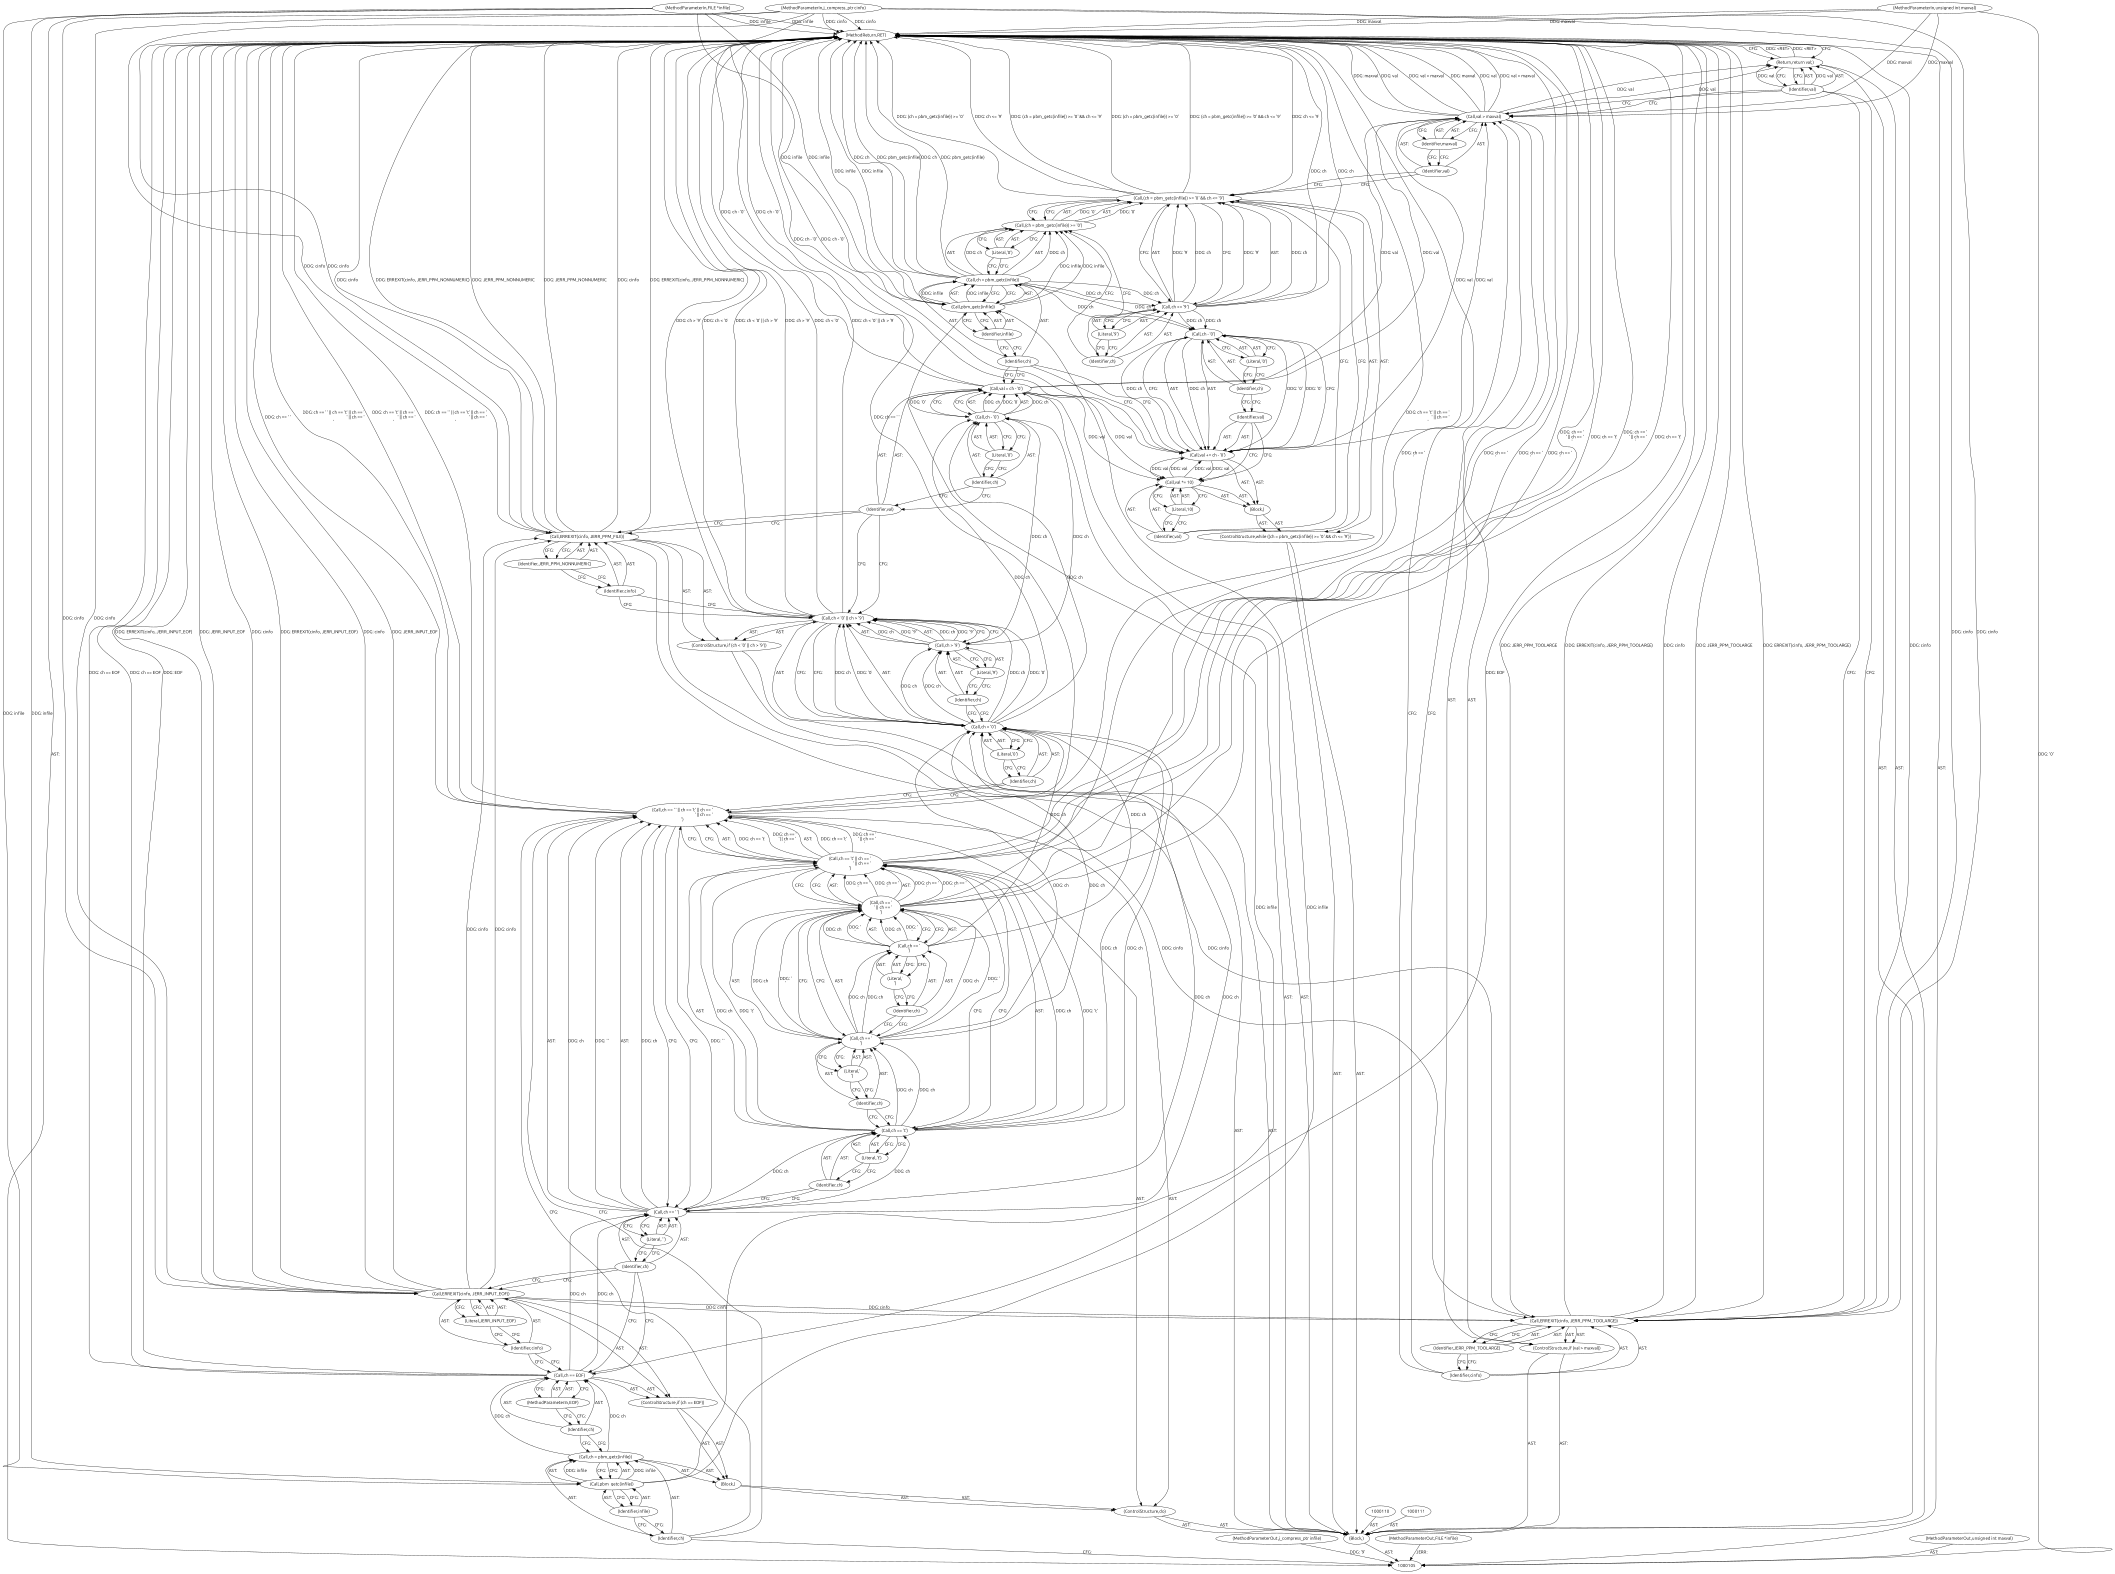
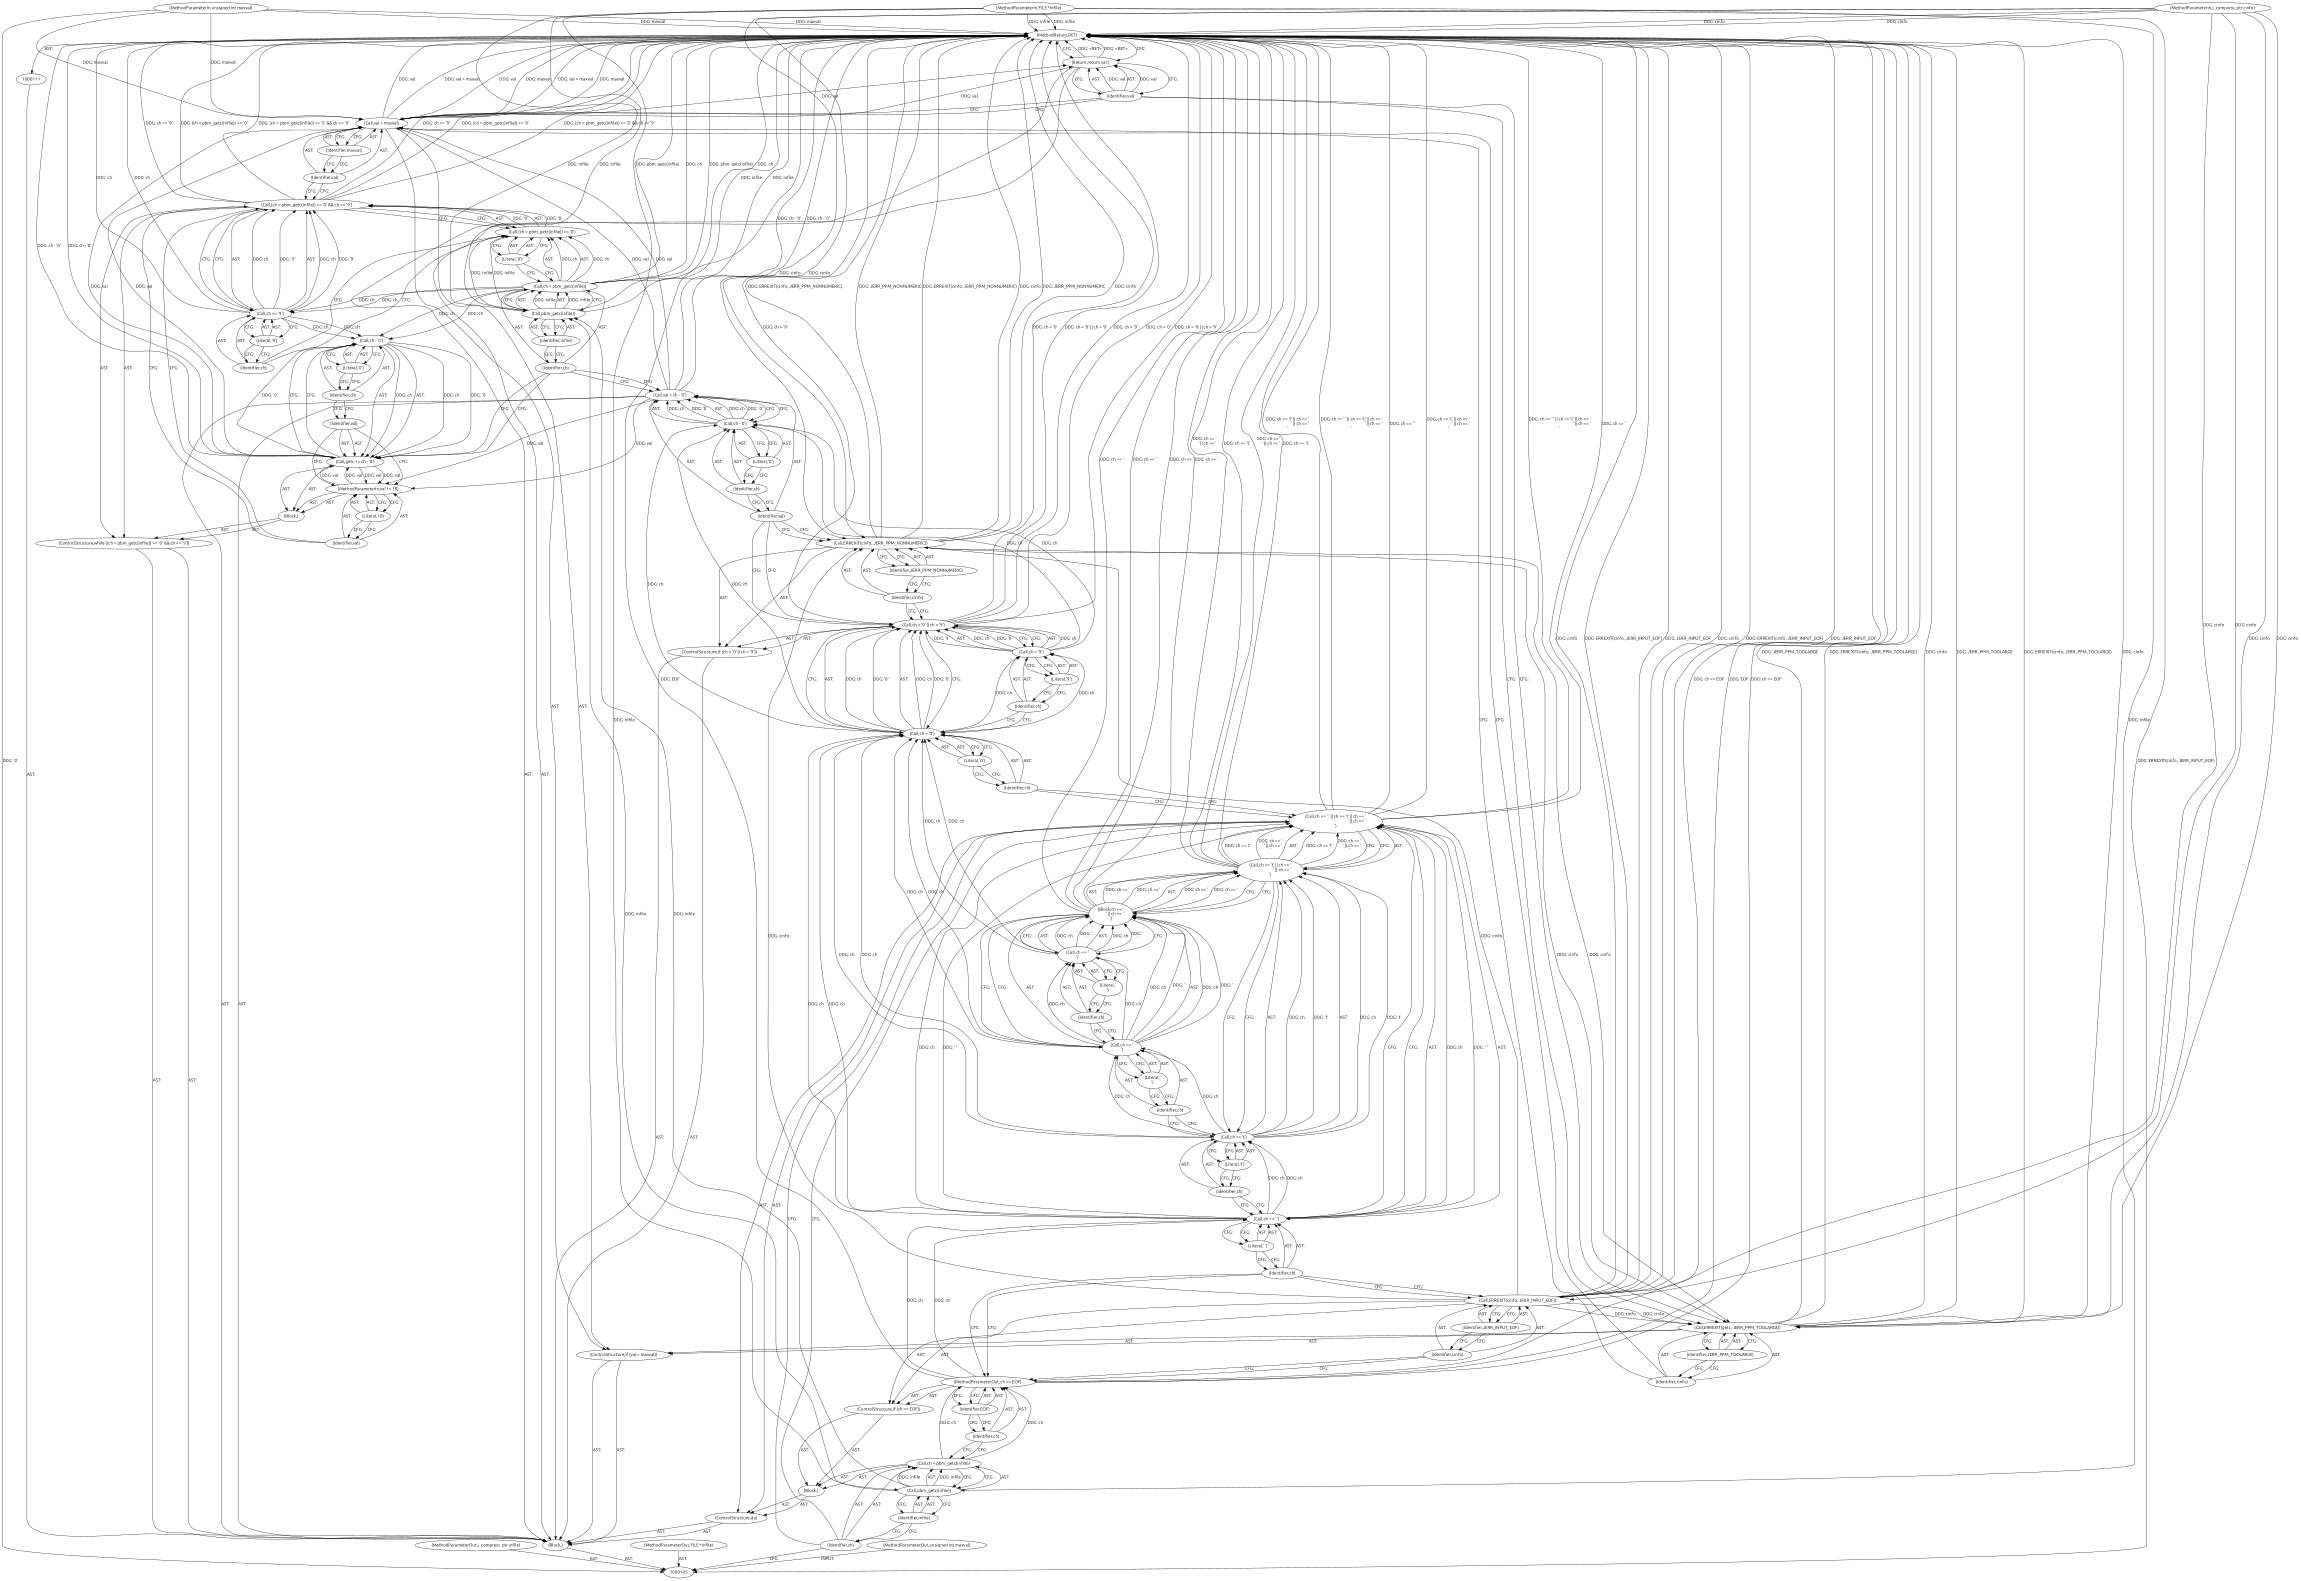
(1208, 455) -> (355, 462)
(1179, 482) -> (368, 489)
(1940, 521) -> (522, 38)
(587, 537) -> (881, 543)
(56, 754) -> (2176, 761)
(881, 908) -> (1111, 914)
(490, 1321) -> (1491, 1328)
(1574, 1321) -> (1738, 1328)
(570, 1376) -> (988, 1382)
(553, 1403) -> (975, 1409)
(1380, 1512) -> none
(1358, 1552) -> (595, 1559)
(1423, 1552) -> (684, 1559)
(1935, 1552) -> (828, 1559)
